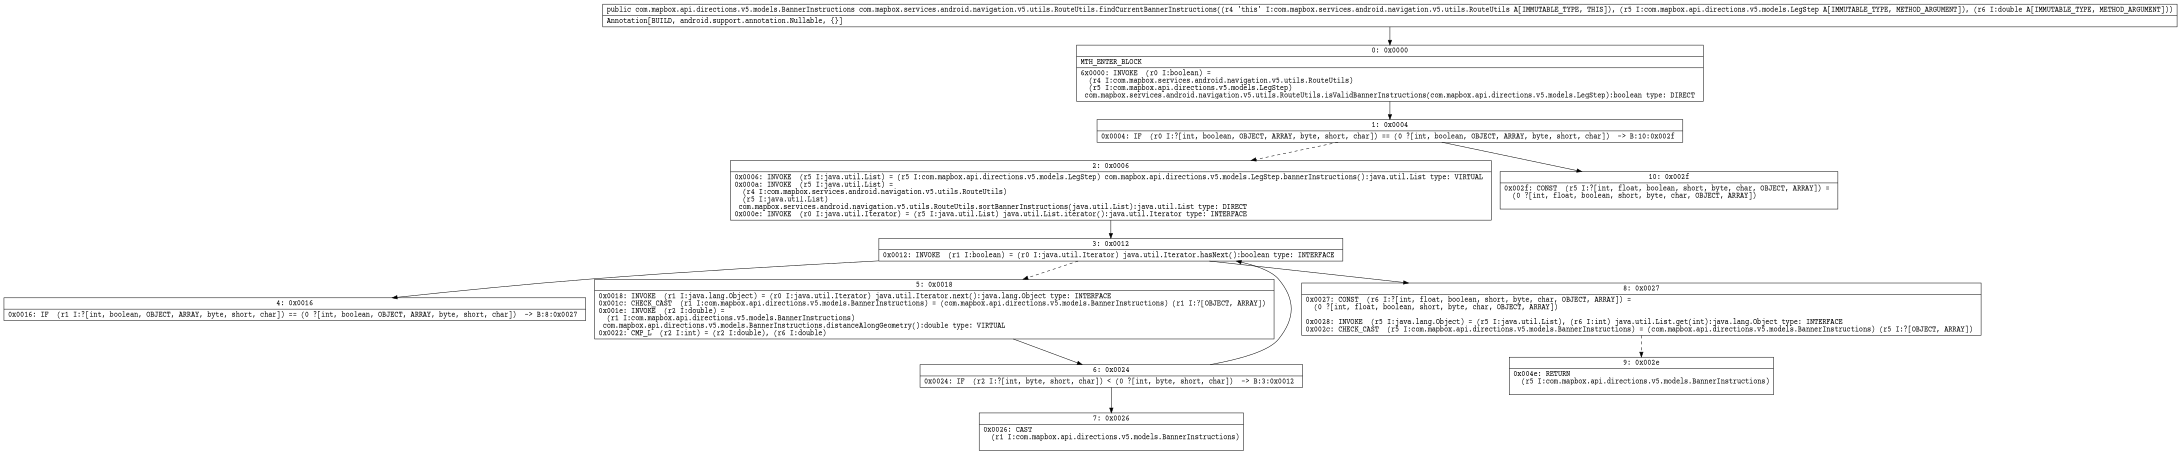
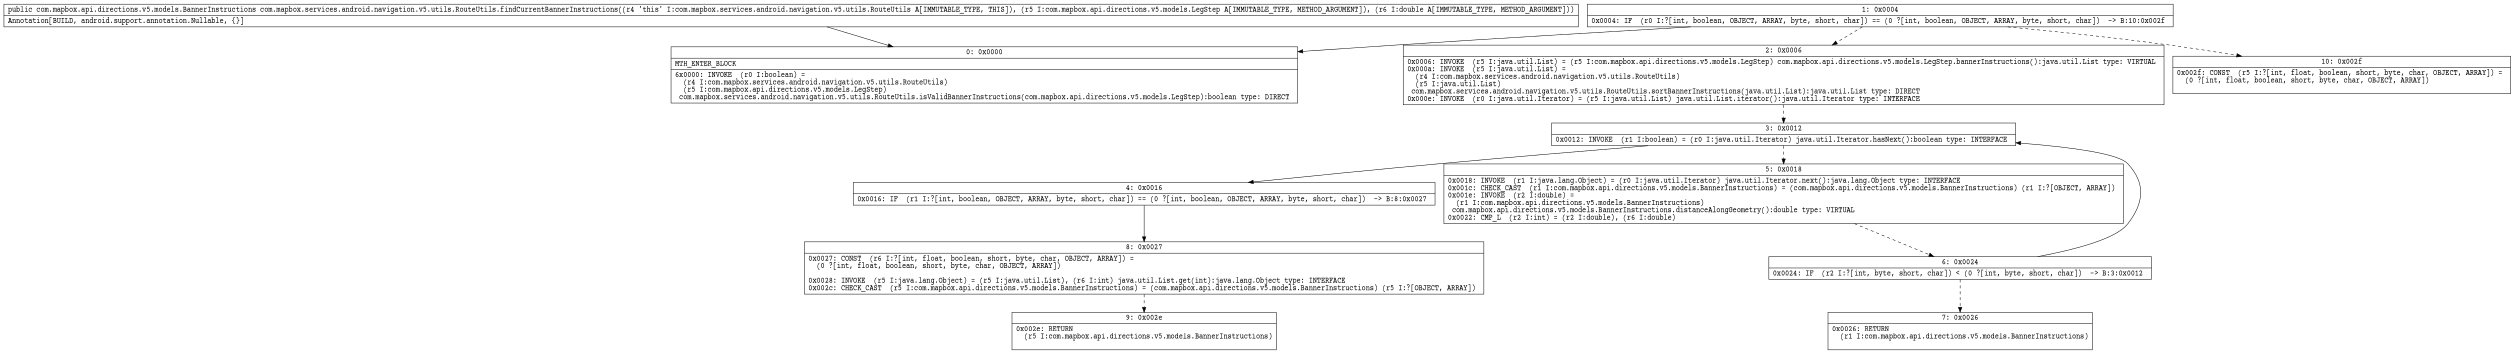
(1390, 108) -> (1497, 39)
(1509, 156) -> (2122, 39)
(1111, 227) -> (1784, 111)
(1306, 272) -> (1144, 221)
(1045, 351) -> (1892, 239)
(1546, 374) -> (1049, 329)
(1111, 398) -> (1960, 293)
(1012, 430) -> (1865, 329)
